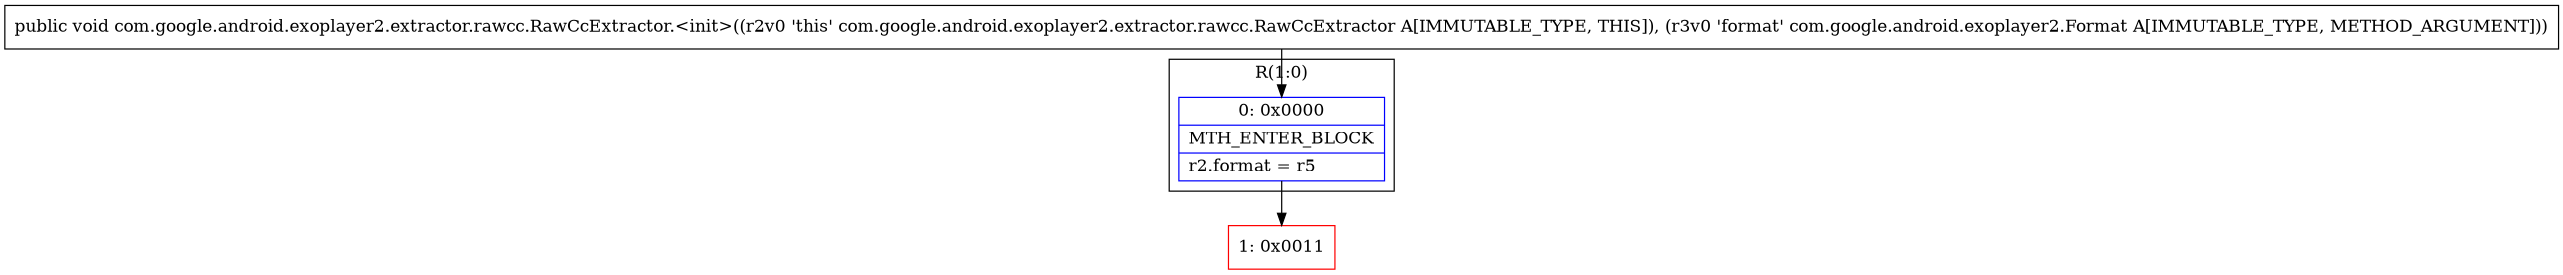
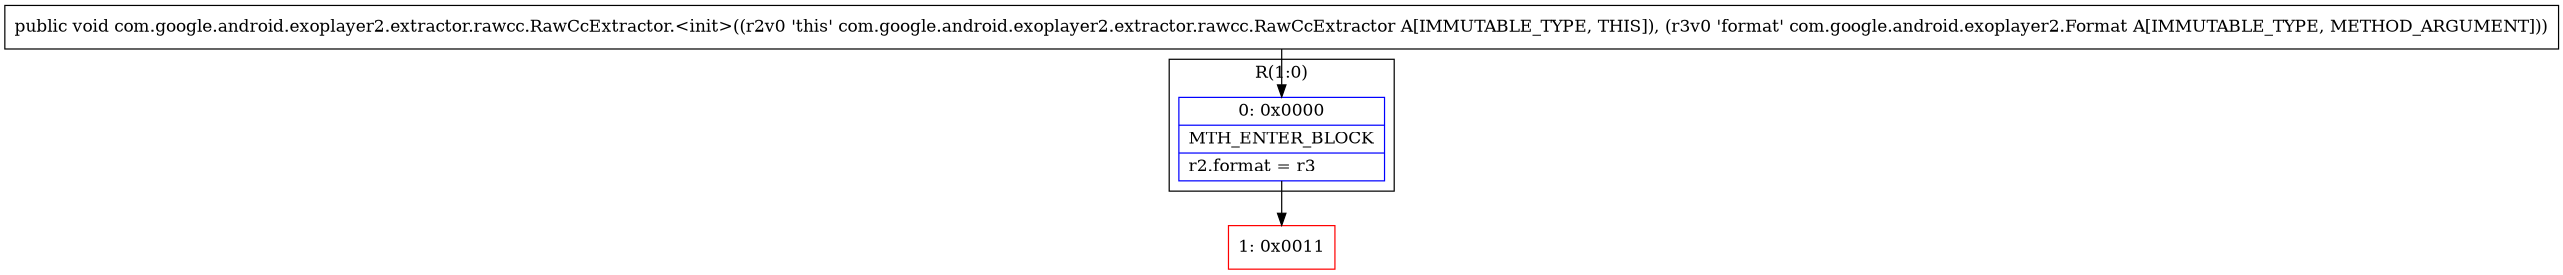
(1253, 166) -> (1253, 166)
